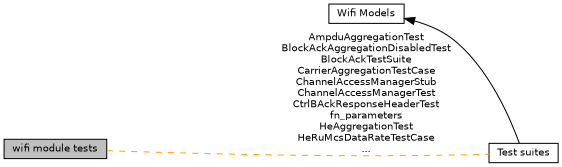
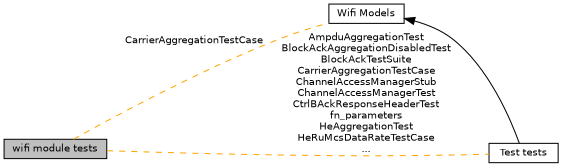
none -> (198, 75)
(524, 153) -> (524, 153)
